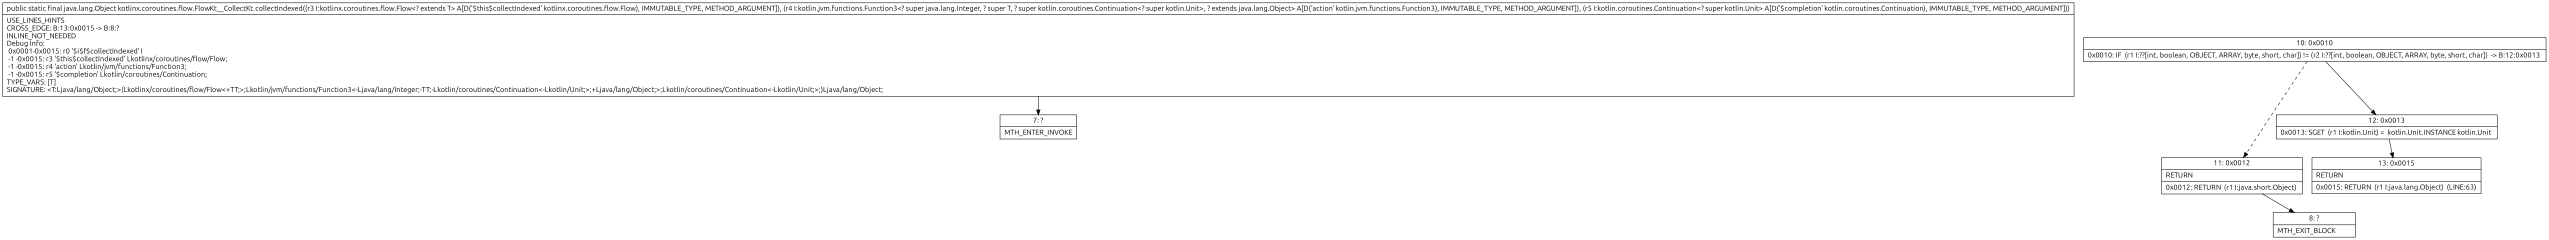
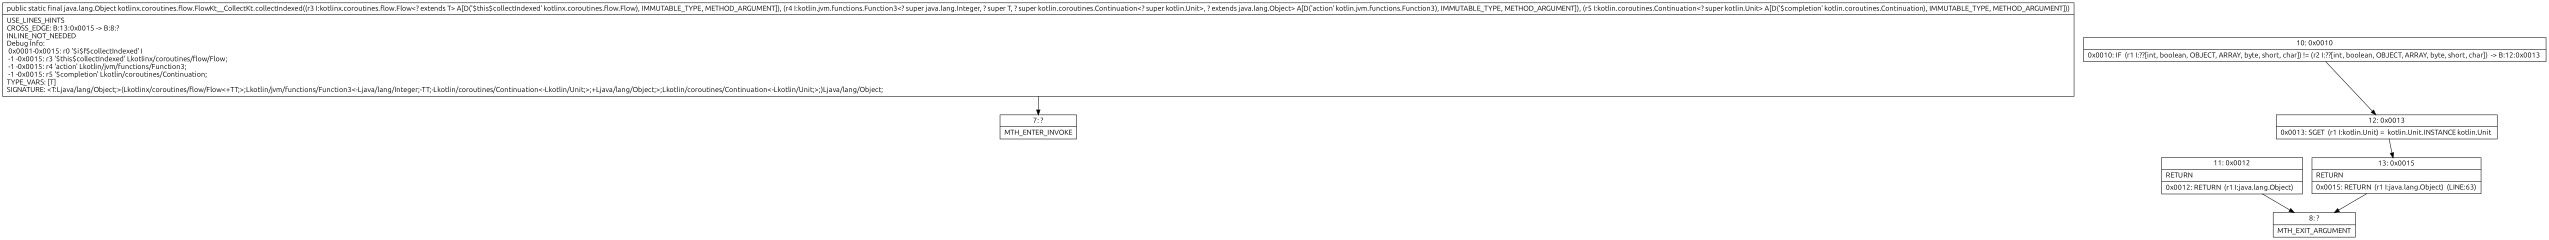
(2277, 107) -> none
(2232, 188) -> (2231, 188)
none -> (2353, 202)
(2307, 231) -> (2314, 231)
